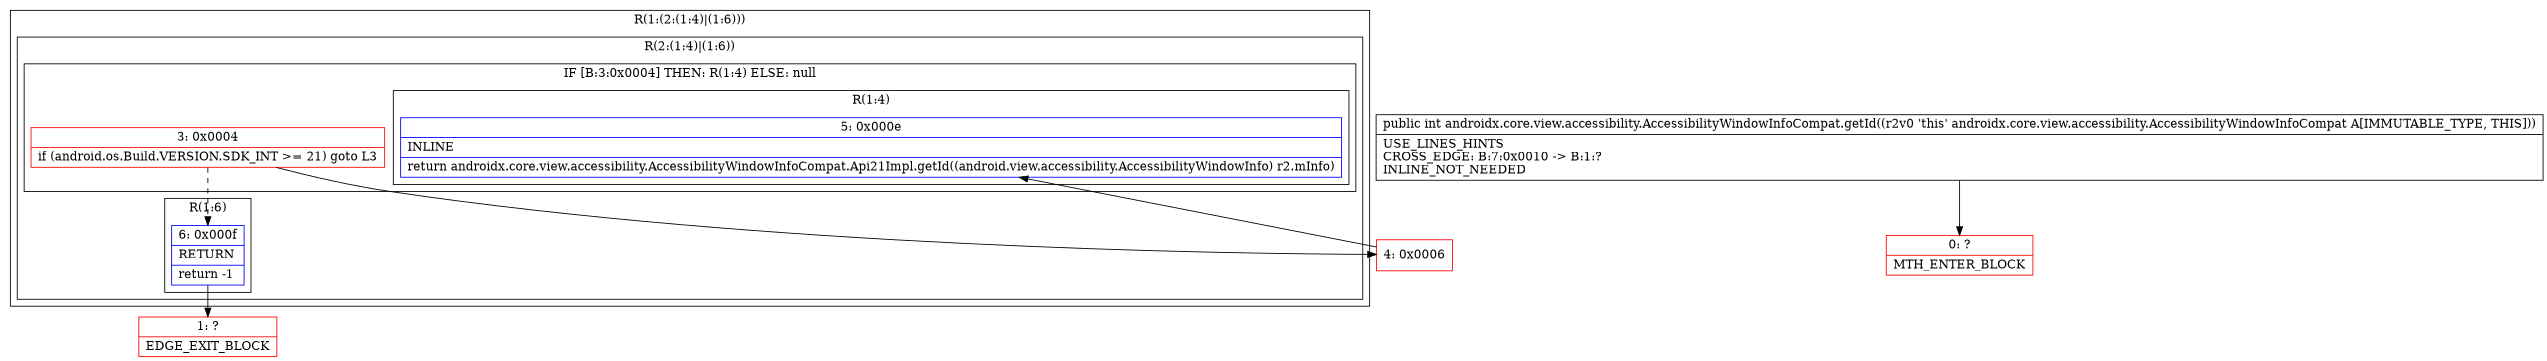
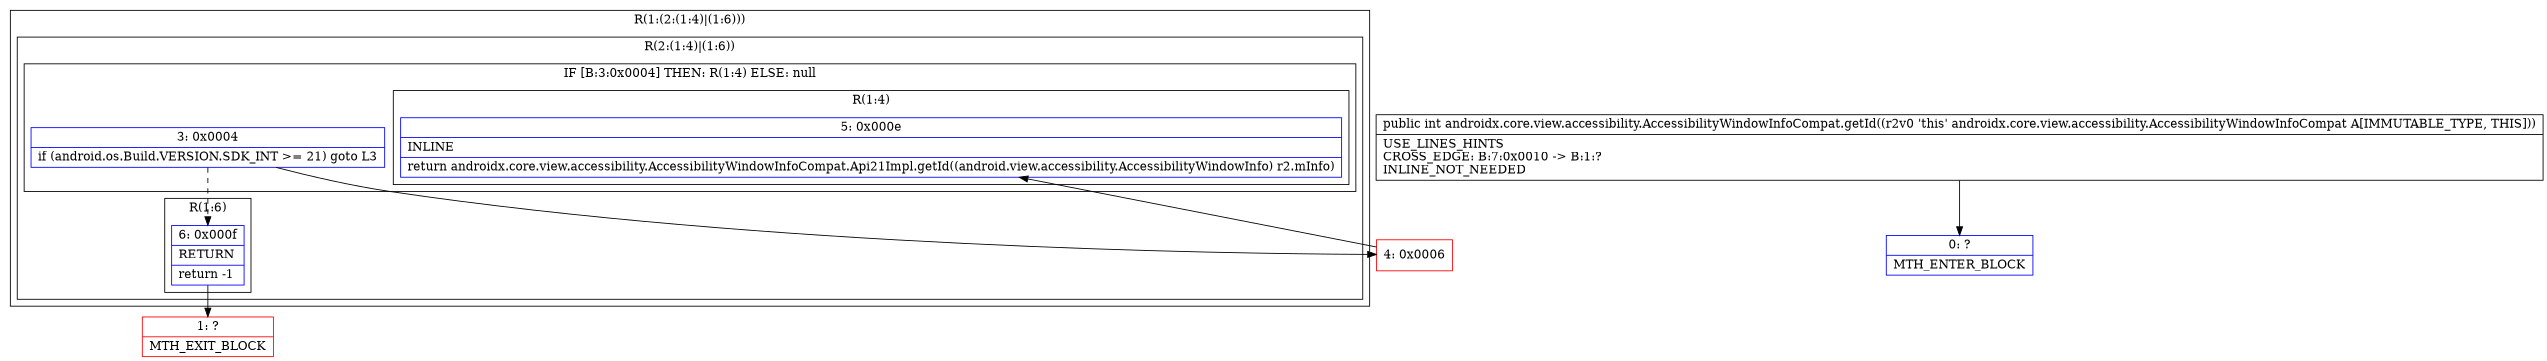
(208, 147) -> (208, 147)
(1960, 255) -> (1960, 255)
(208, 346) -> (208, 346)
